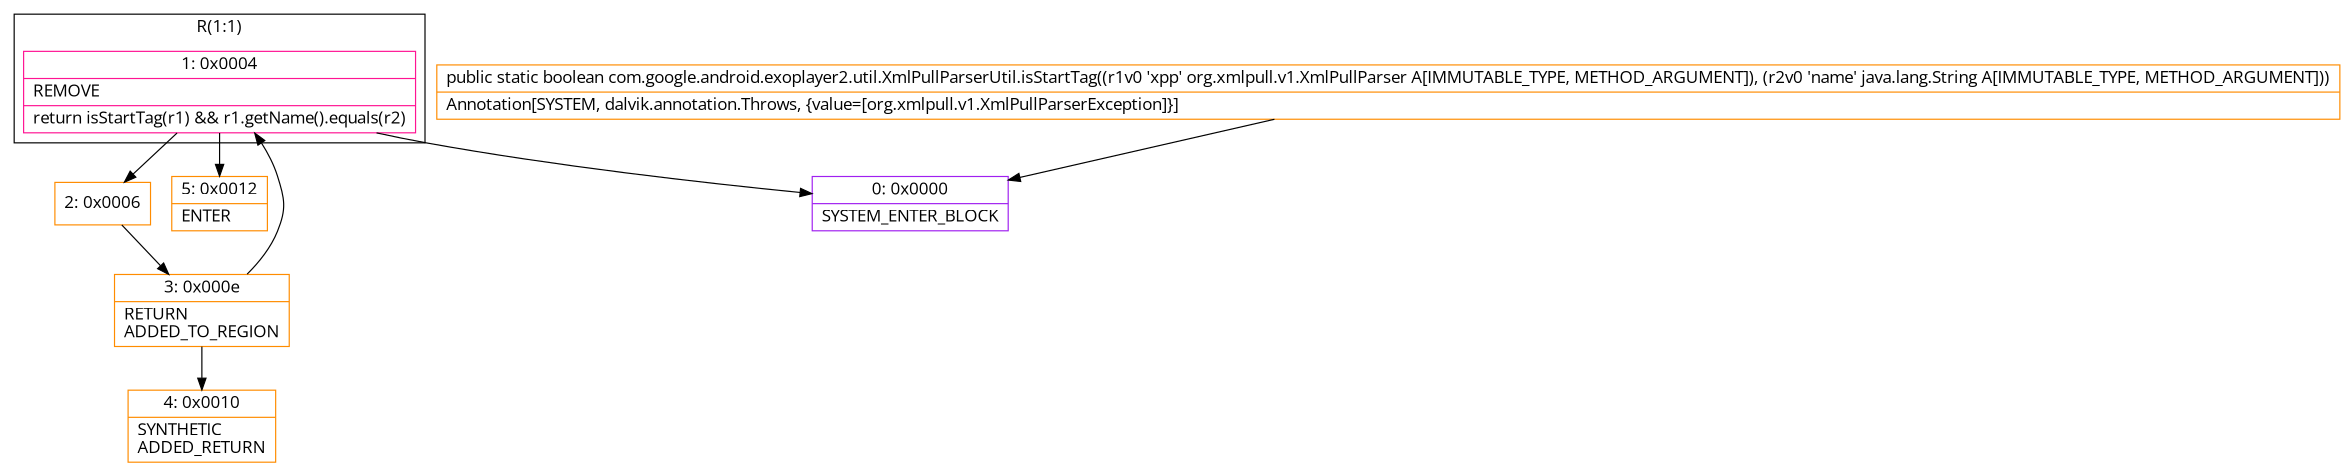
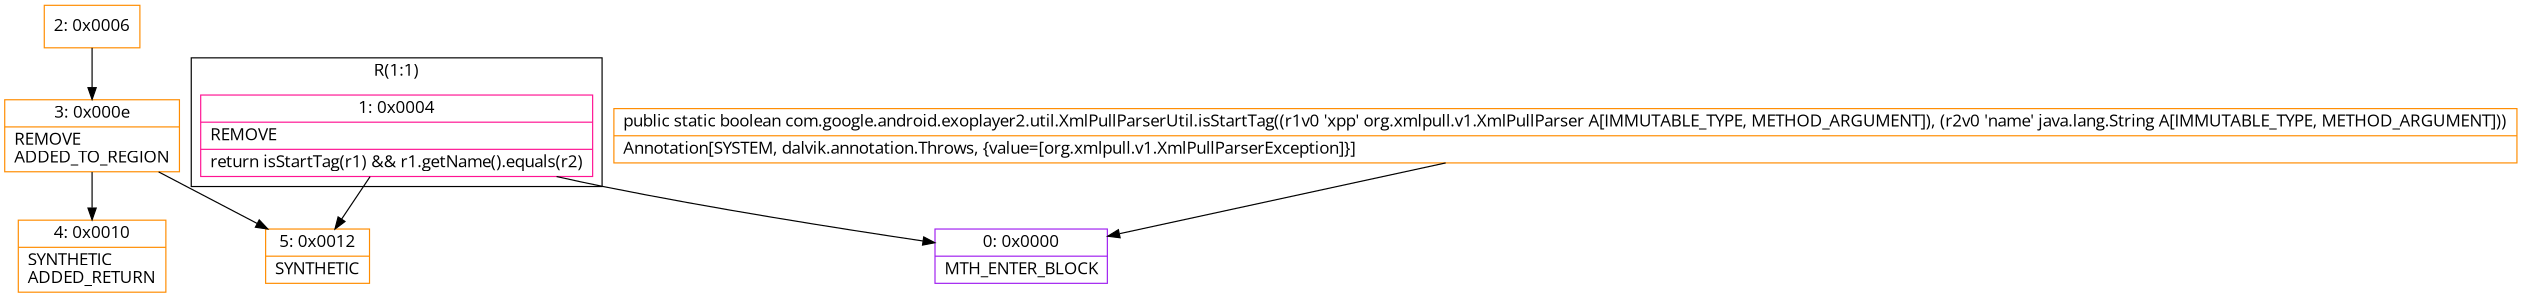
(155, 153) -> none
(283, 212) -> (208, 198)
(207, 217) -> (318, 269)
(910, 217) -> (1021, 269)
(156, 315) -> (48, 140)
